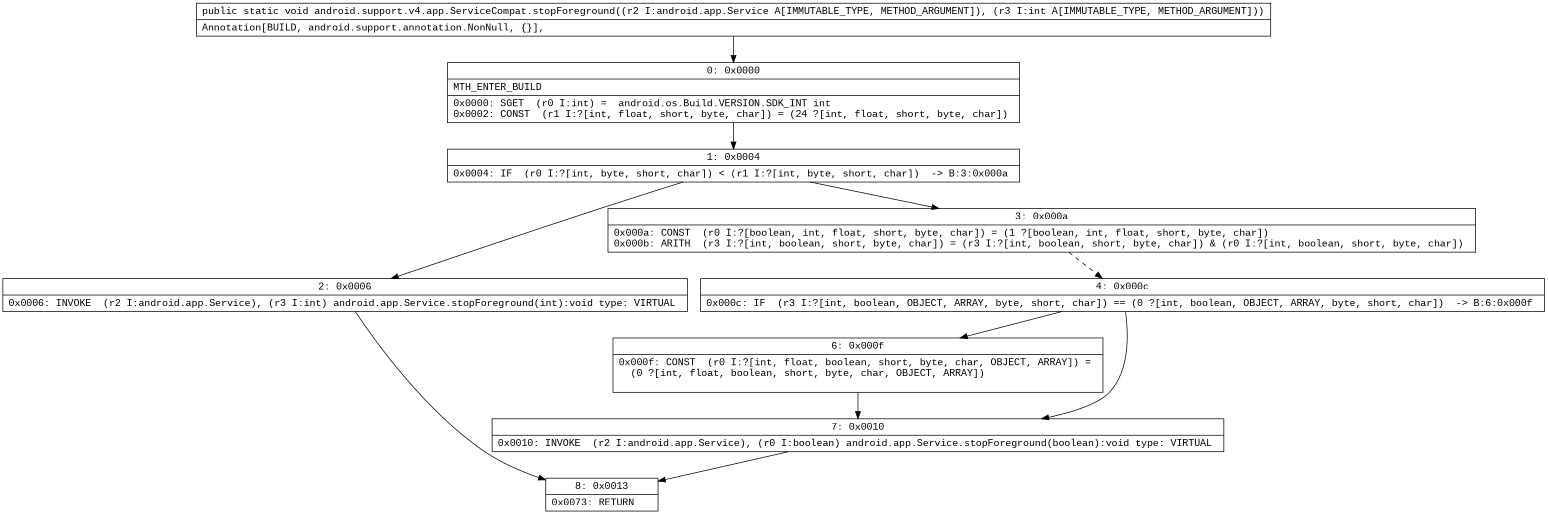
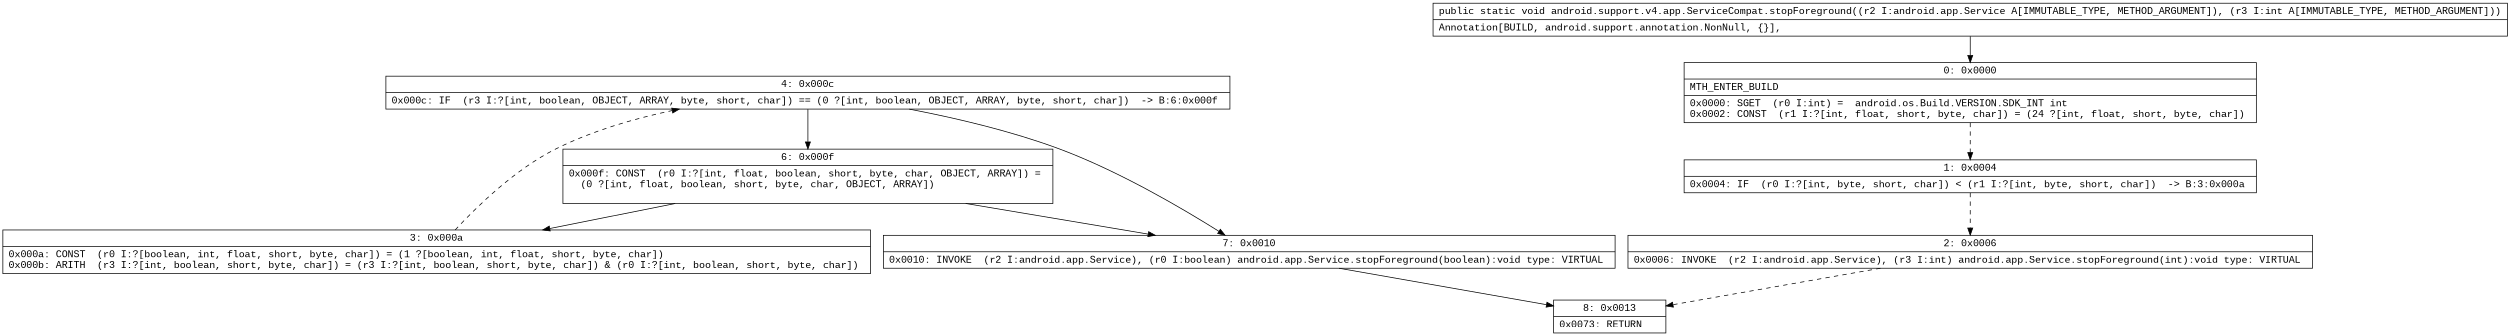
(734, 132) -> (1970, 138)
(871, 195) -> (612, 216)
(540, 228) -> (1970, 210)
(435, 409) -> (1777, 286)
